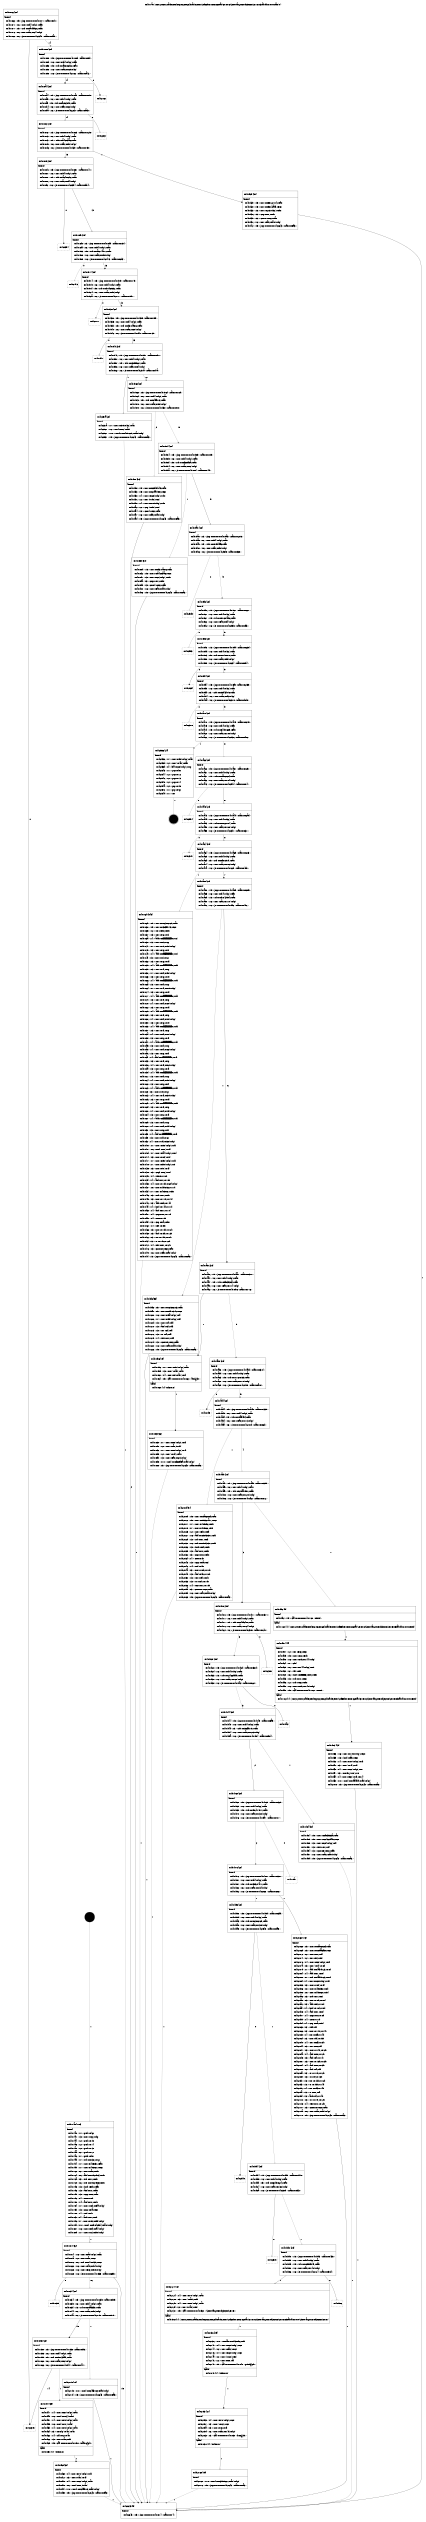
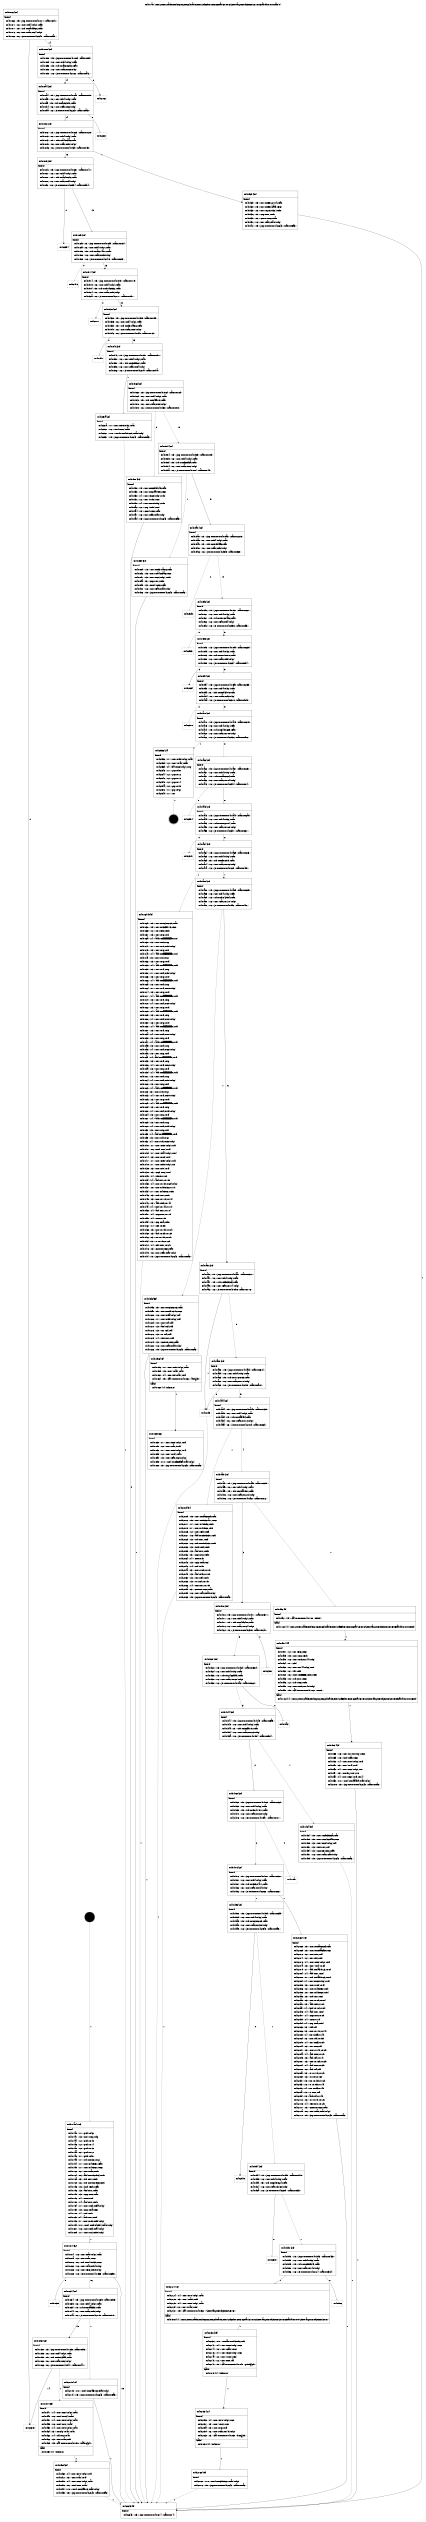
(144, 377) -> none
(201, 1324) -> (208, 1350)
(151, 1985) -> (157, 1953)
